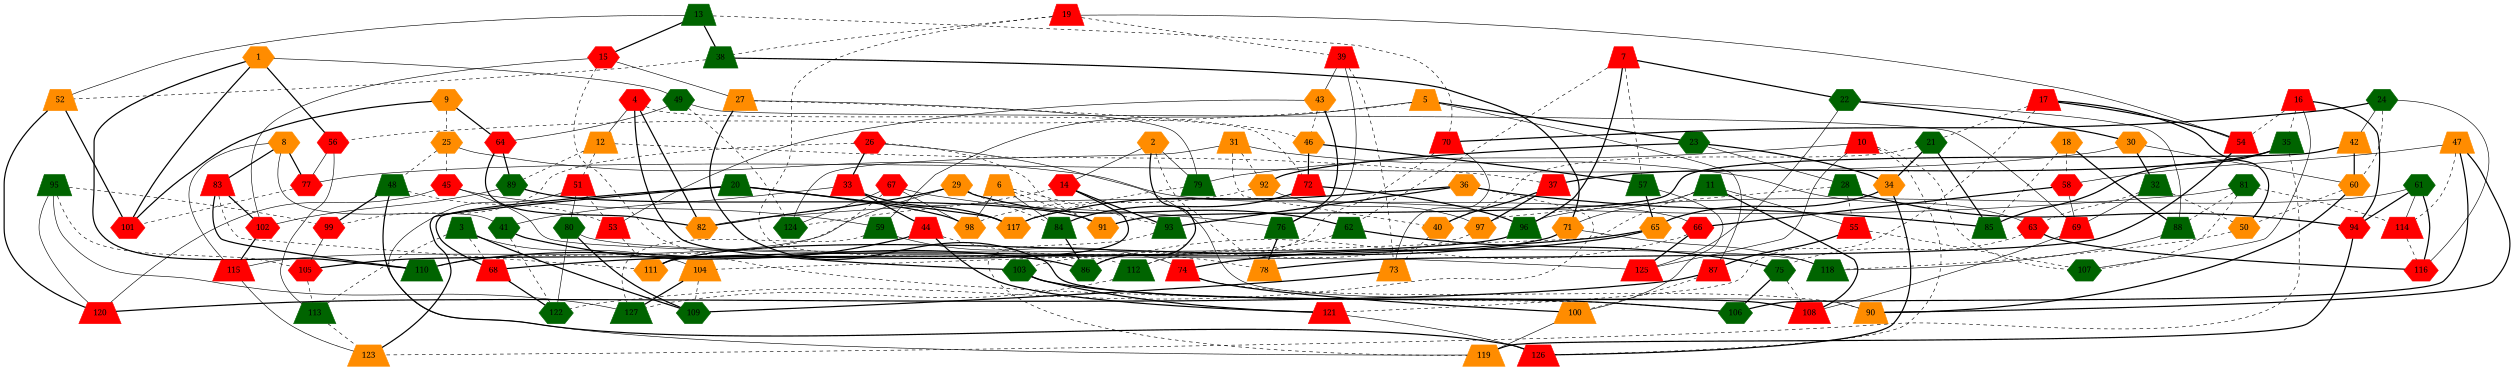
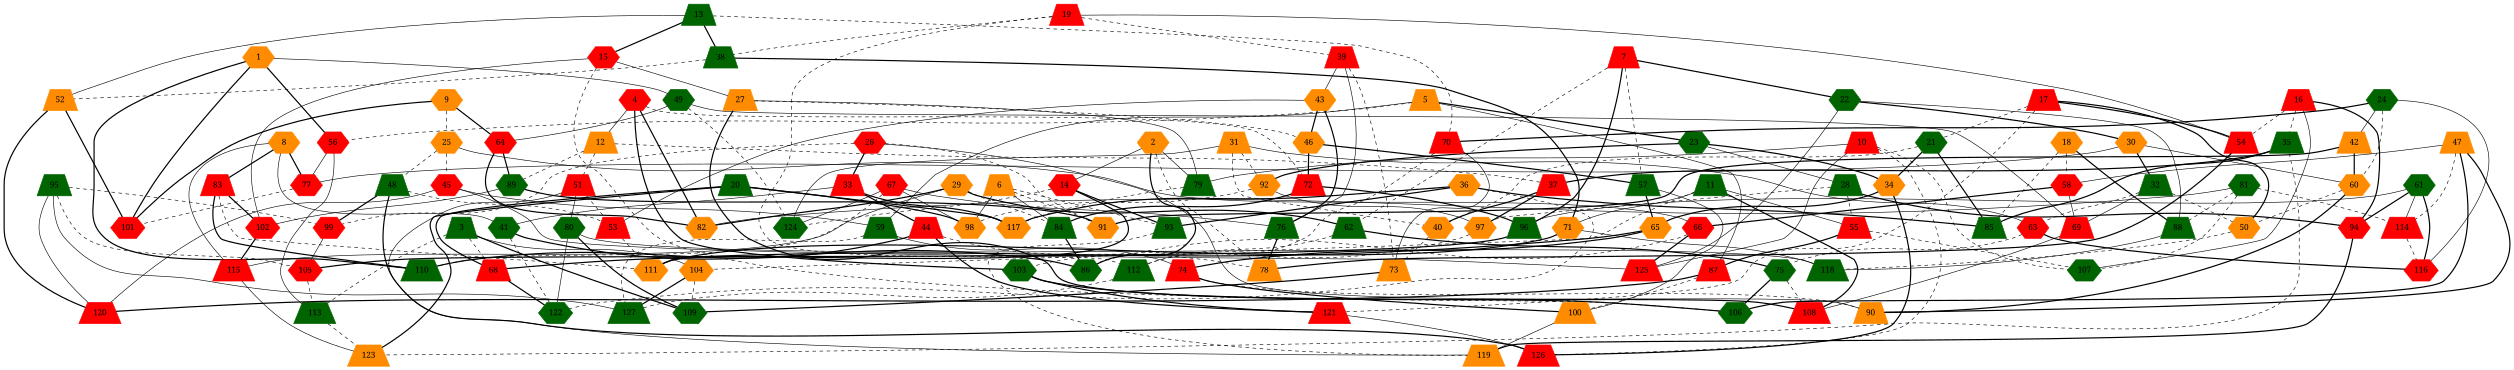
(1314, 121) -> (1314, 121)
(700, 270) -> (696, 270)
